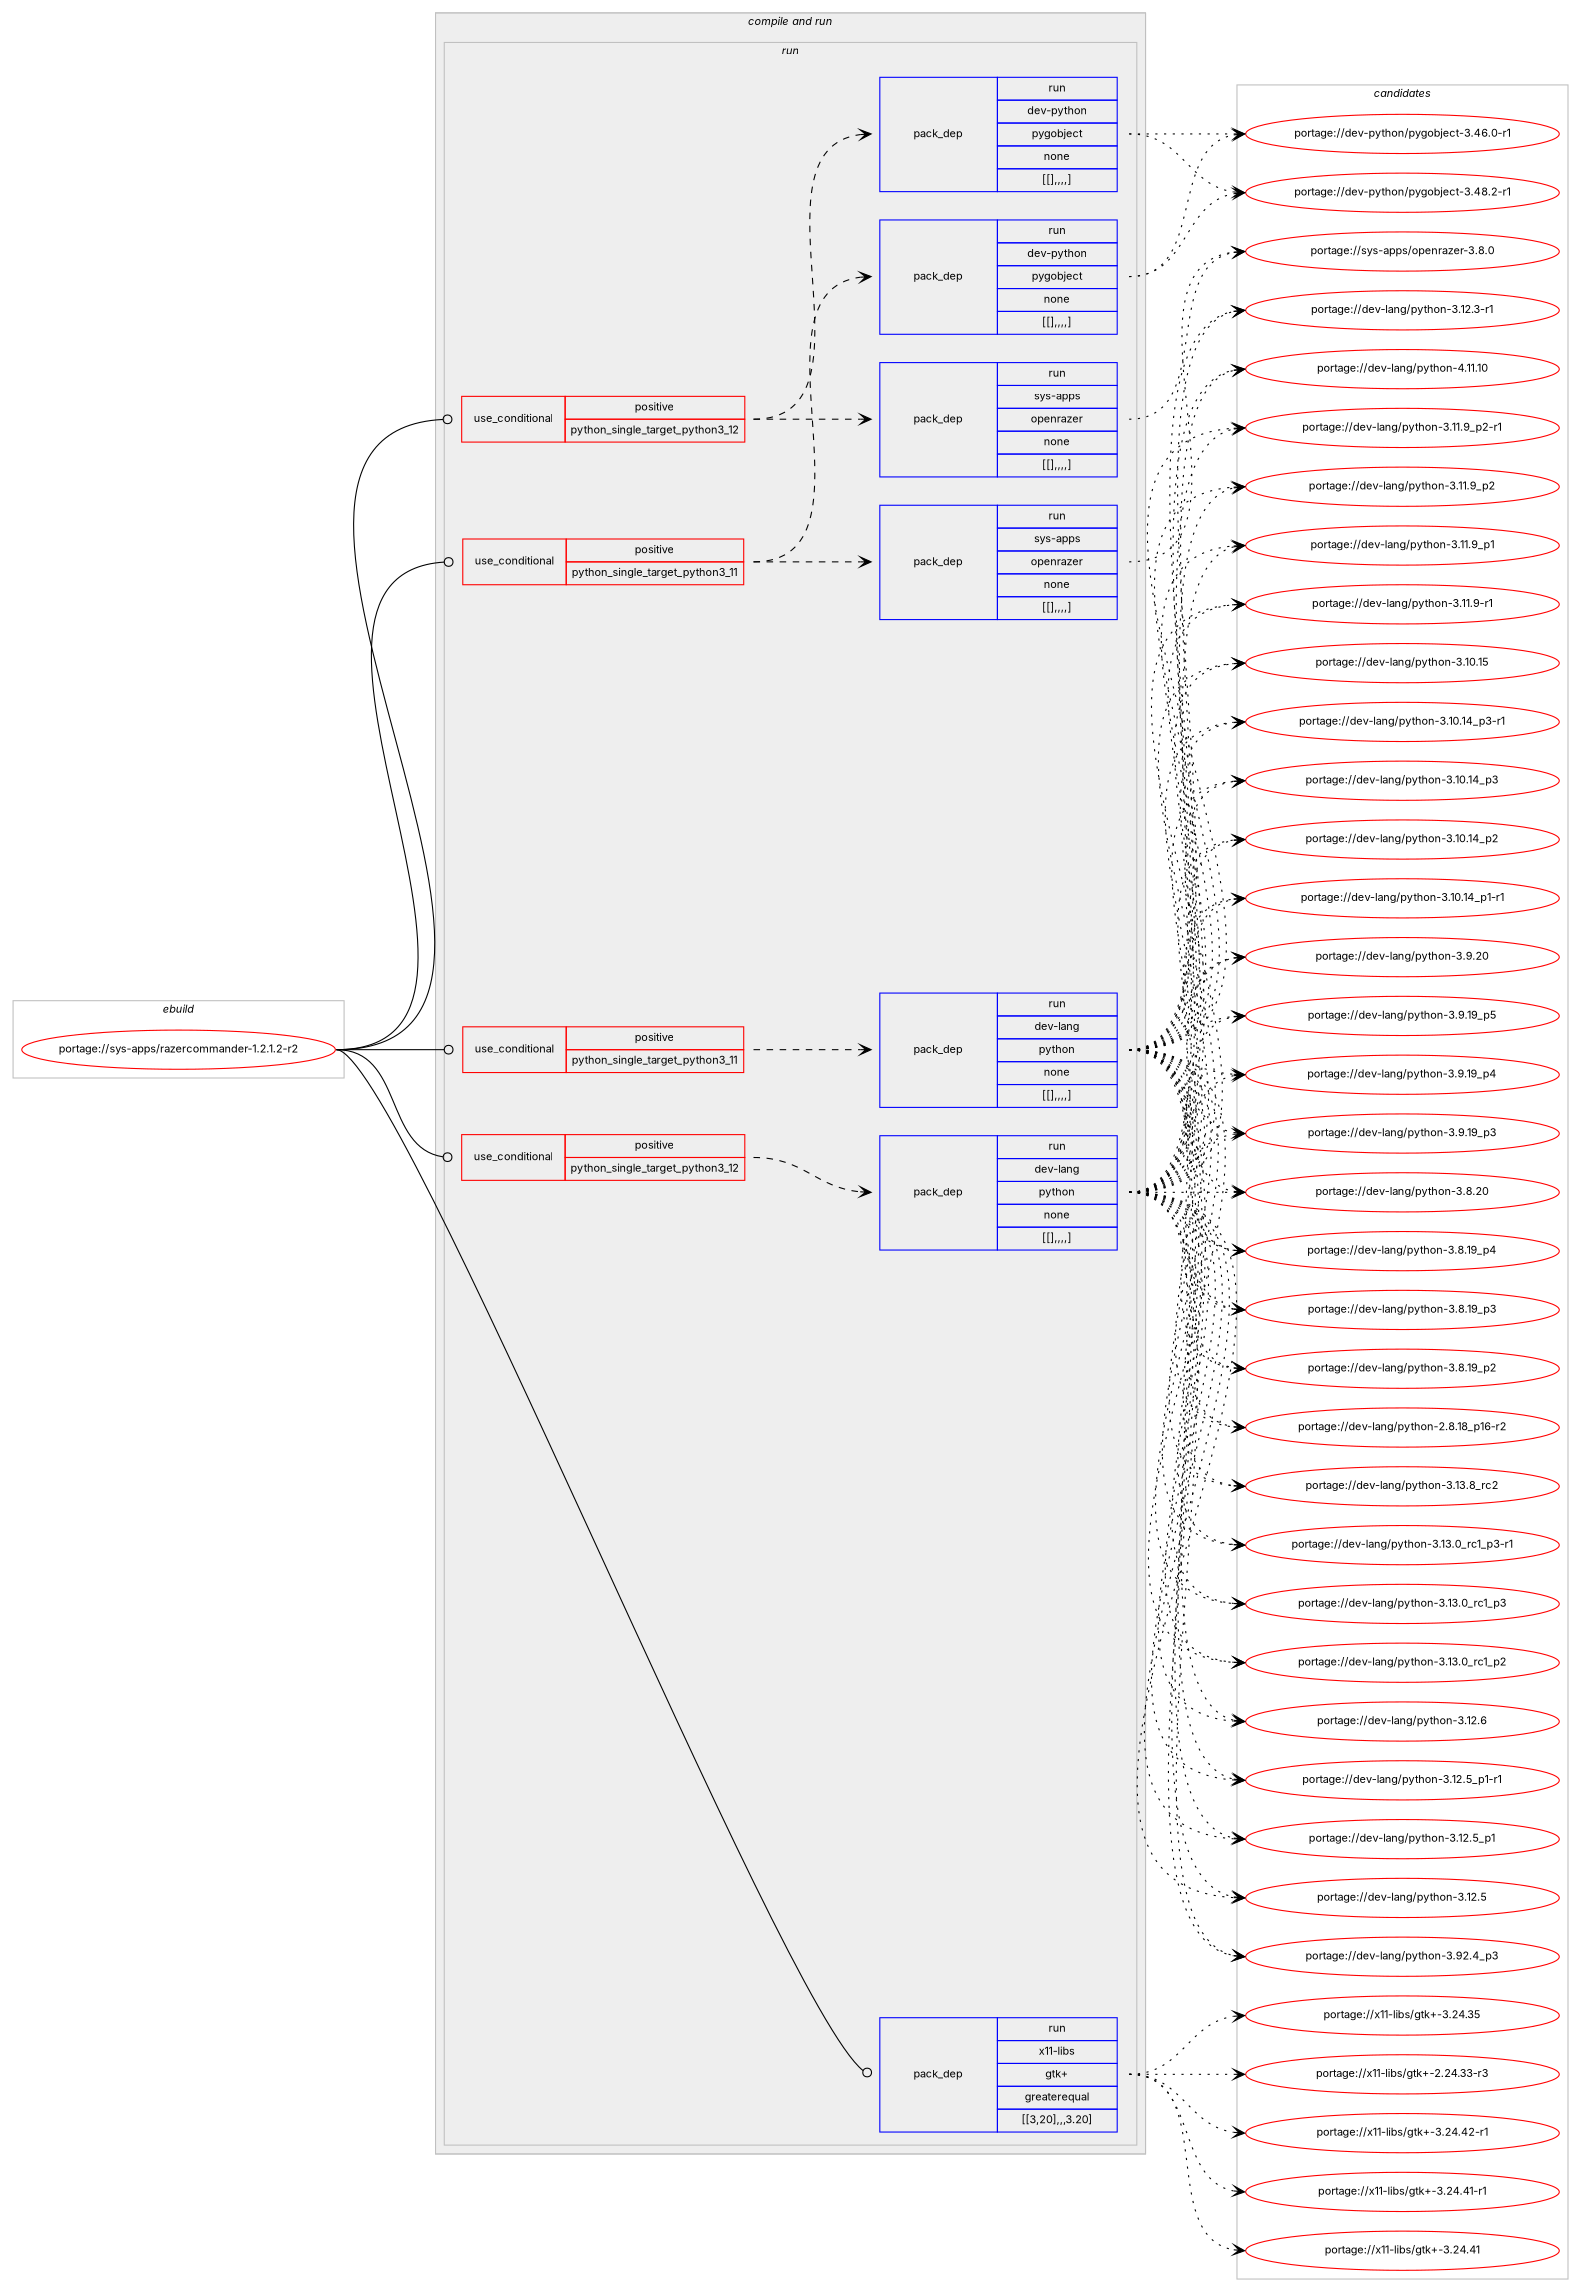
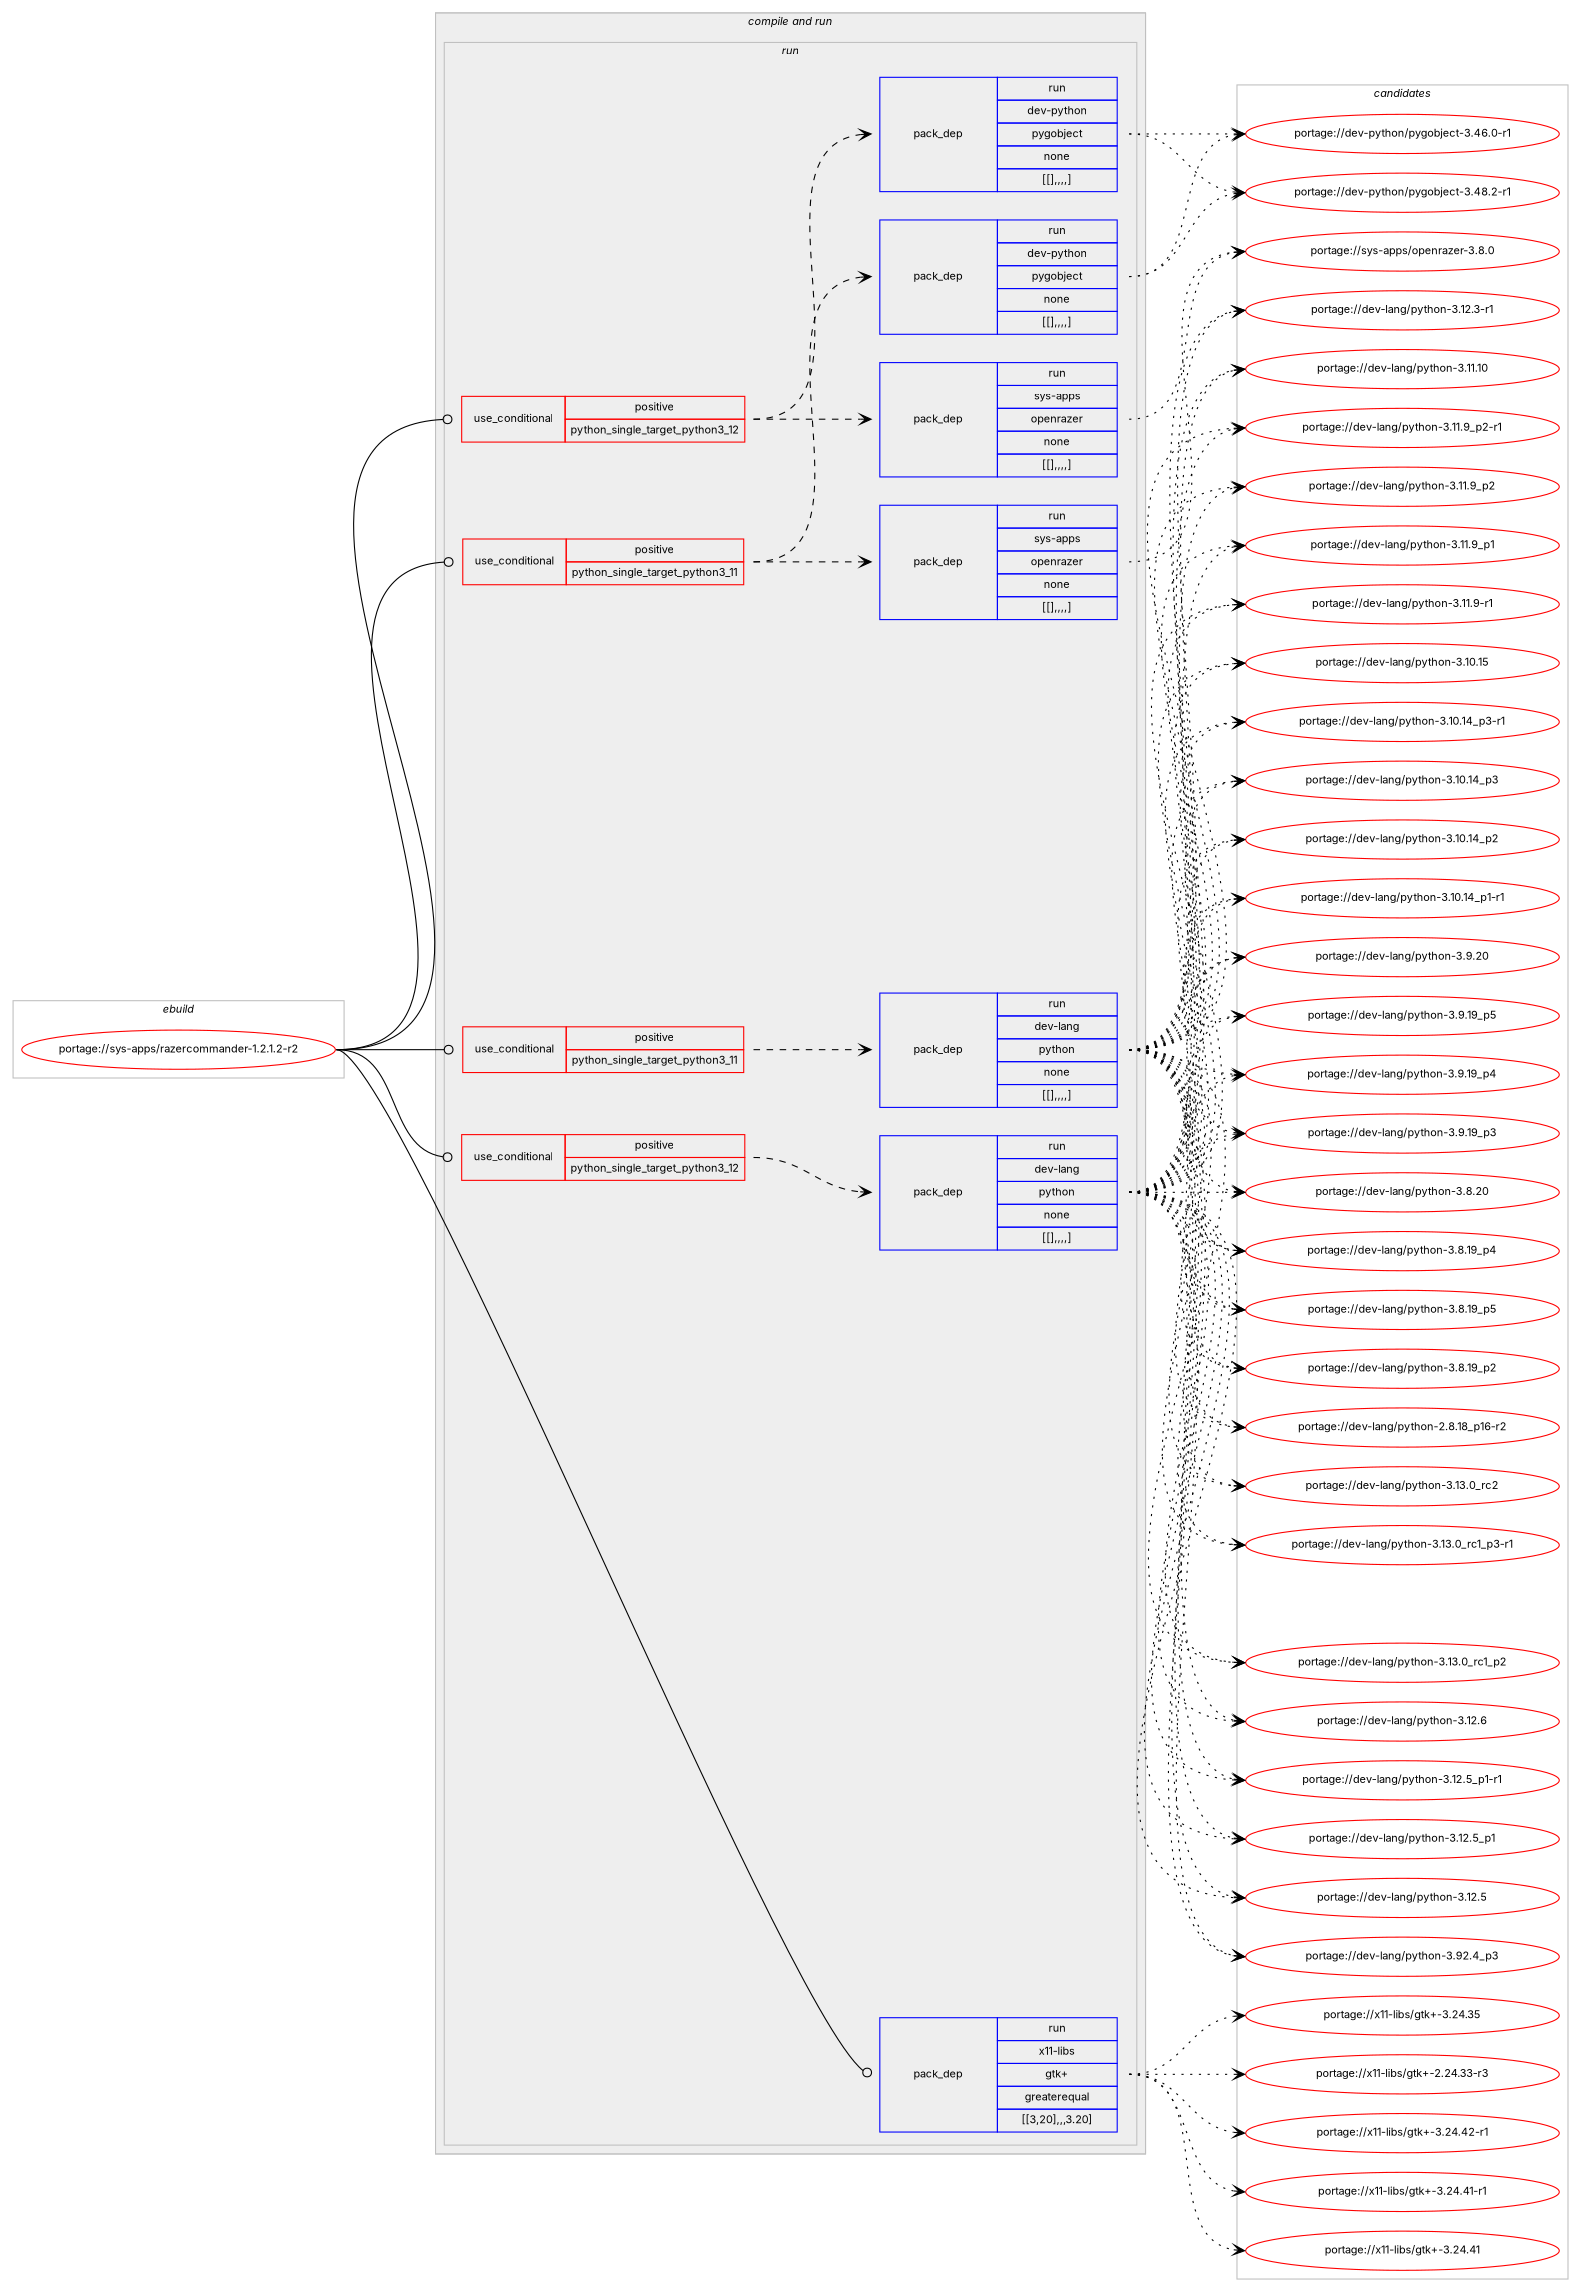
(1402, 369) -> (1402, 369)
(1402, 1310) -> (1402, 1310)
(1402, 1486) -> (1402, 1486)
(1402, 1604) -> none
